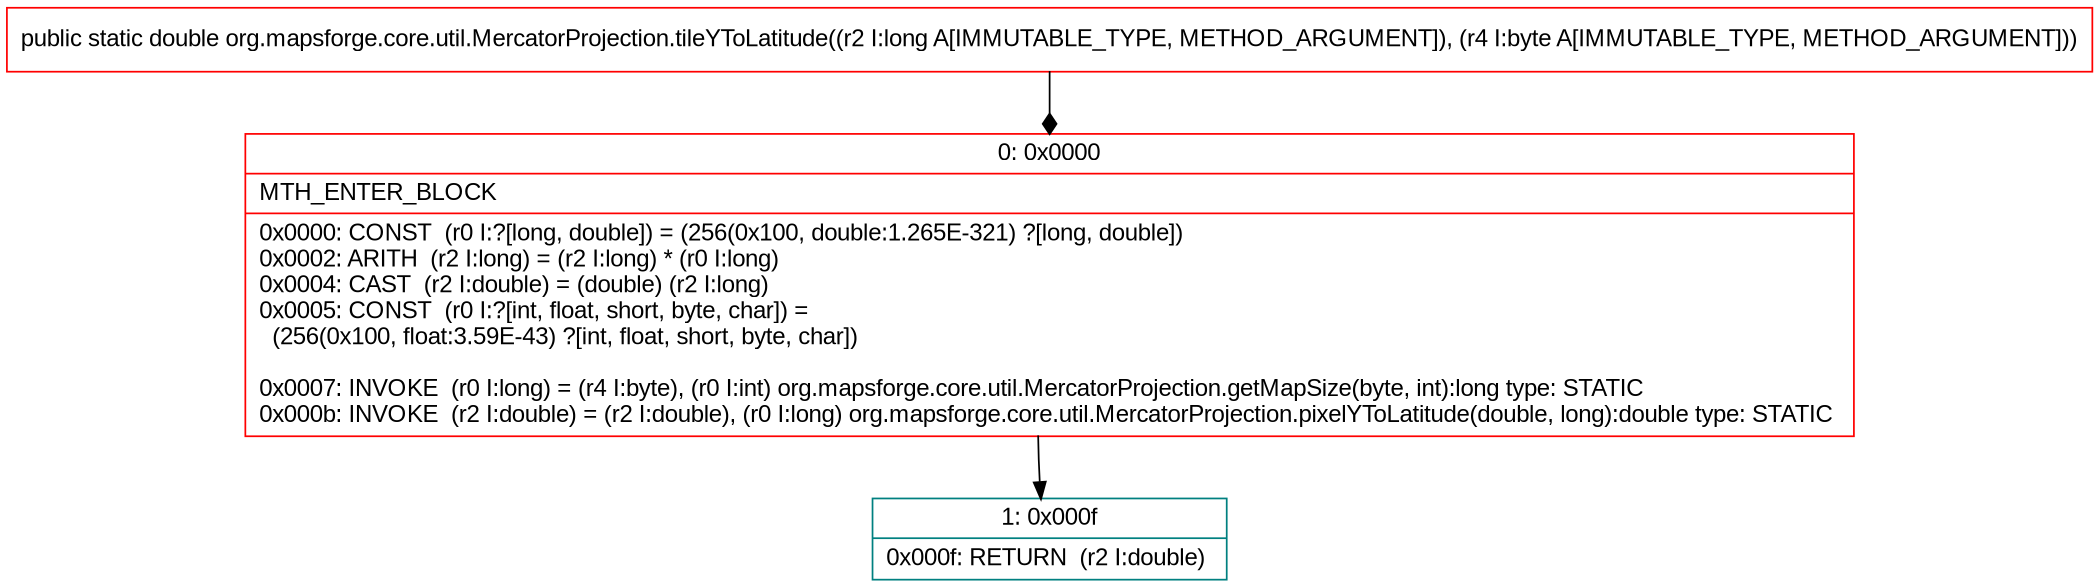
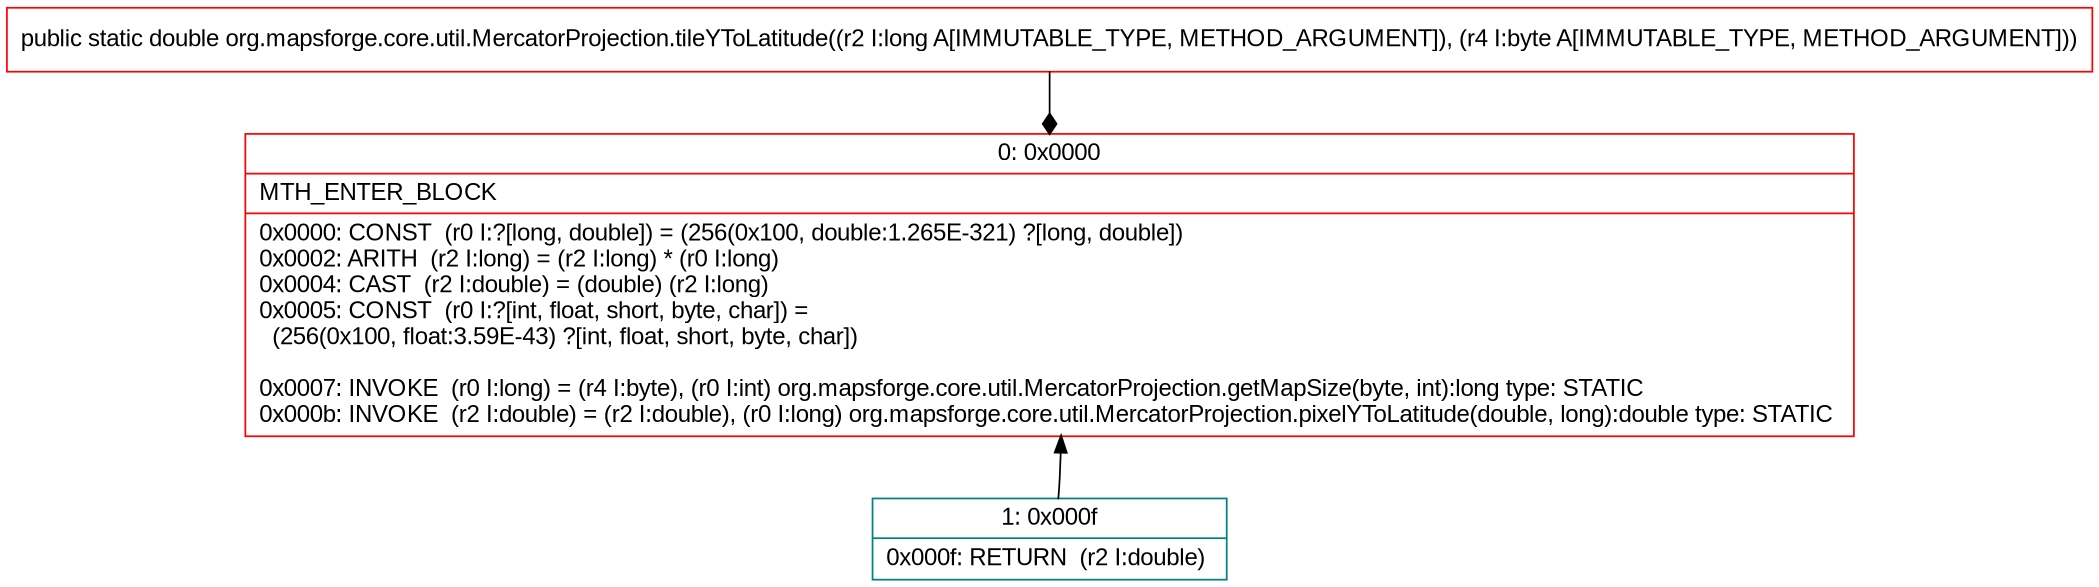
(1039, 459) -> (1060, 476)
